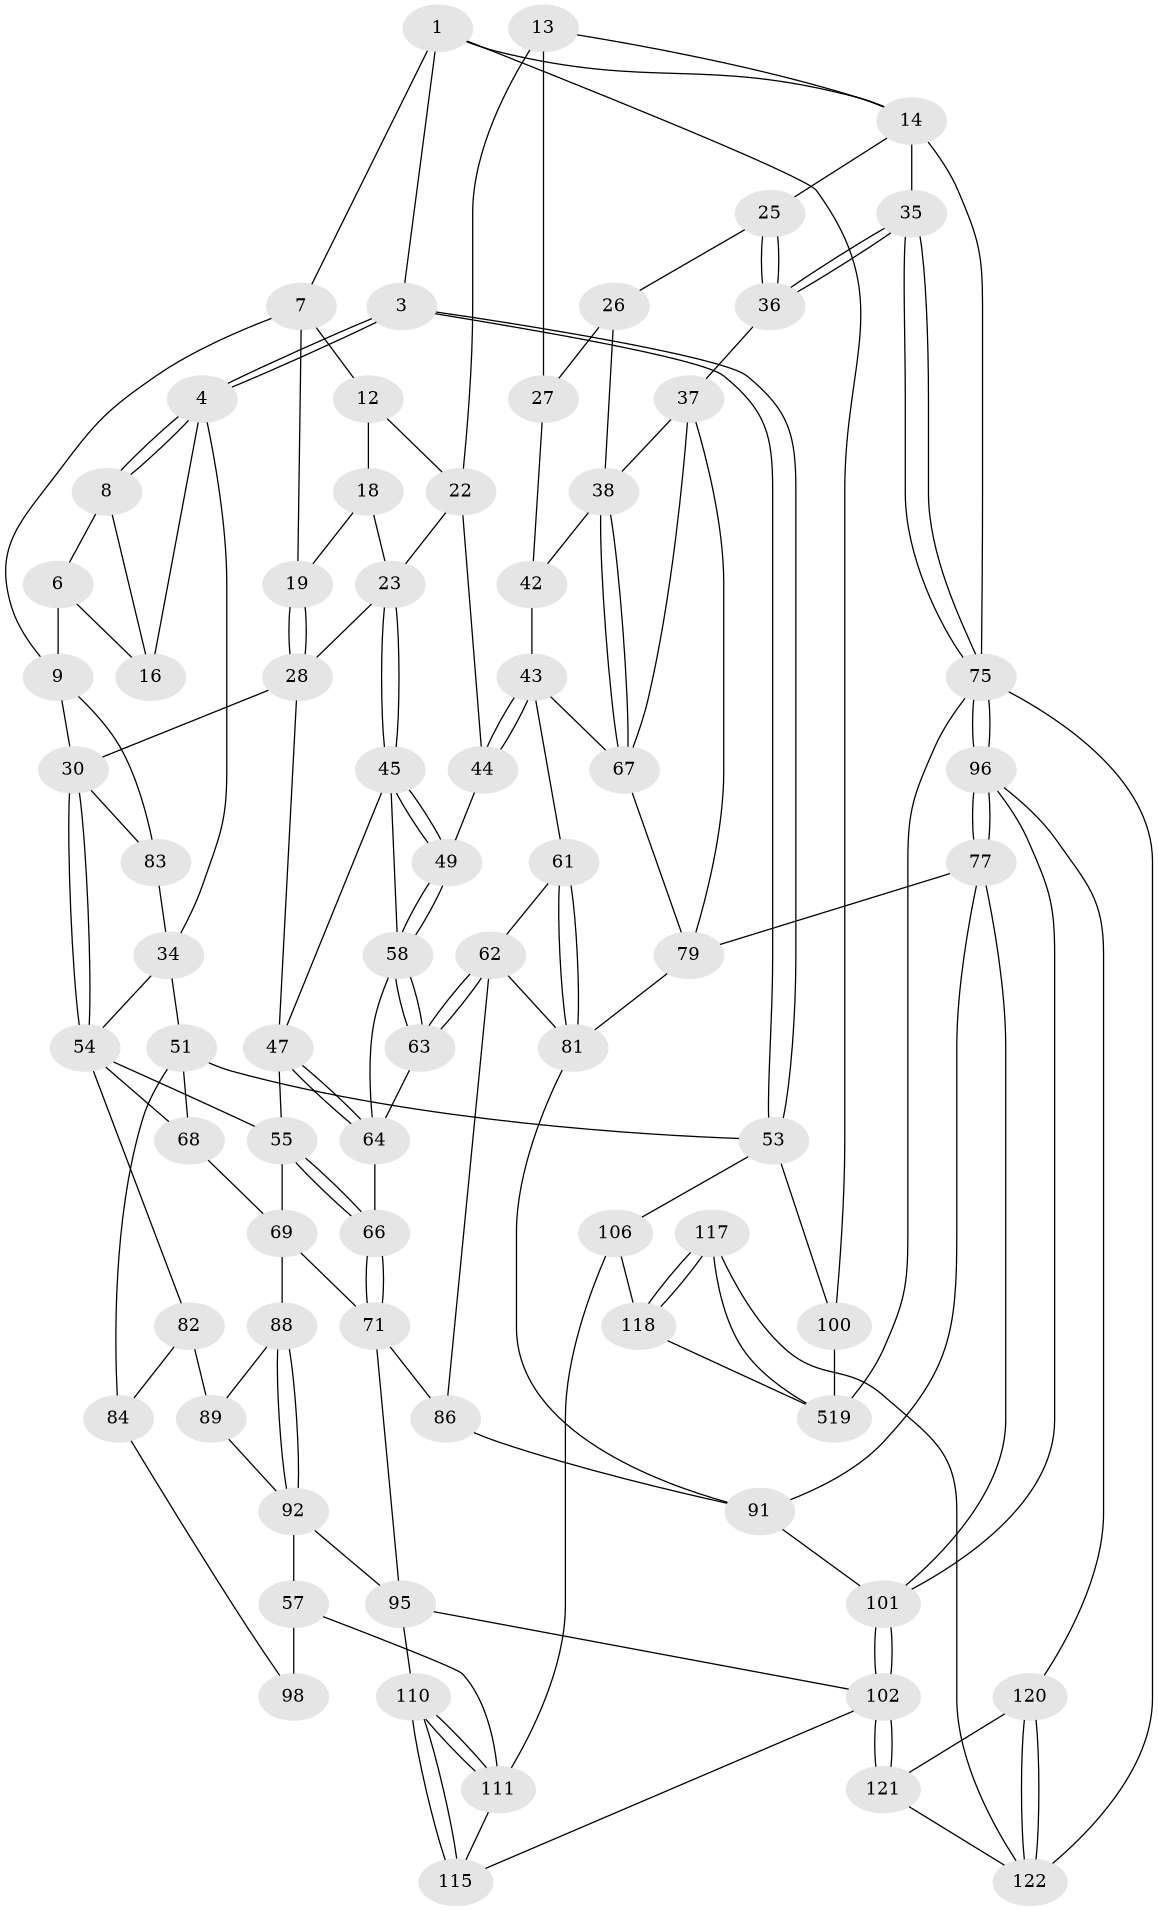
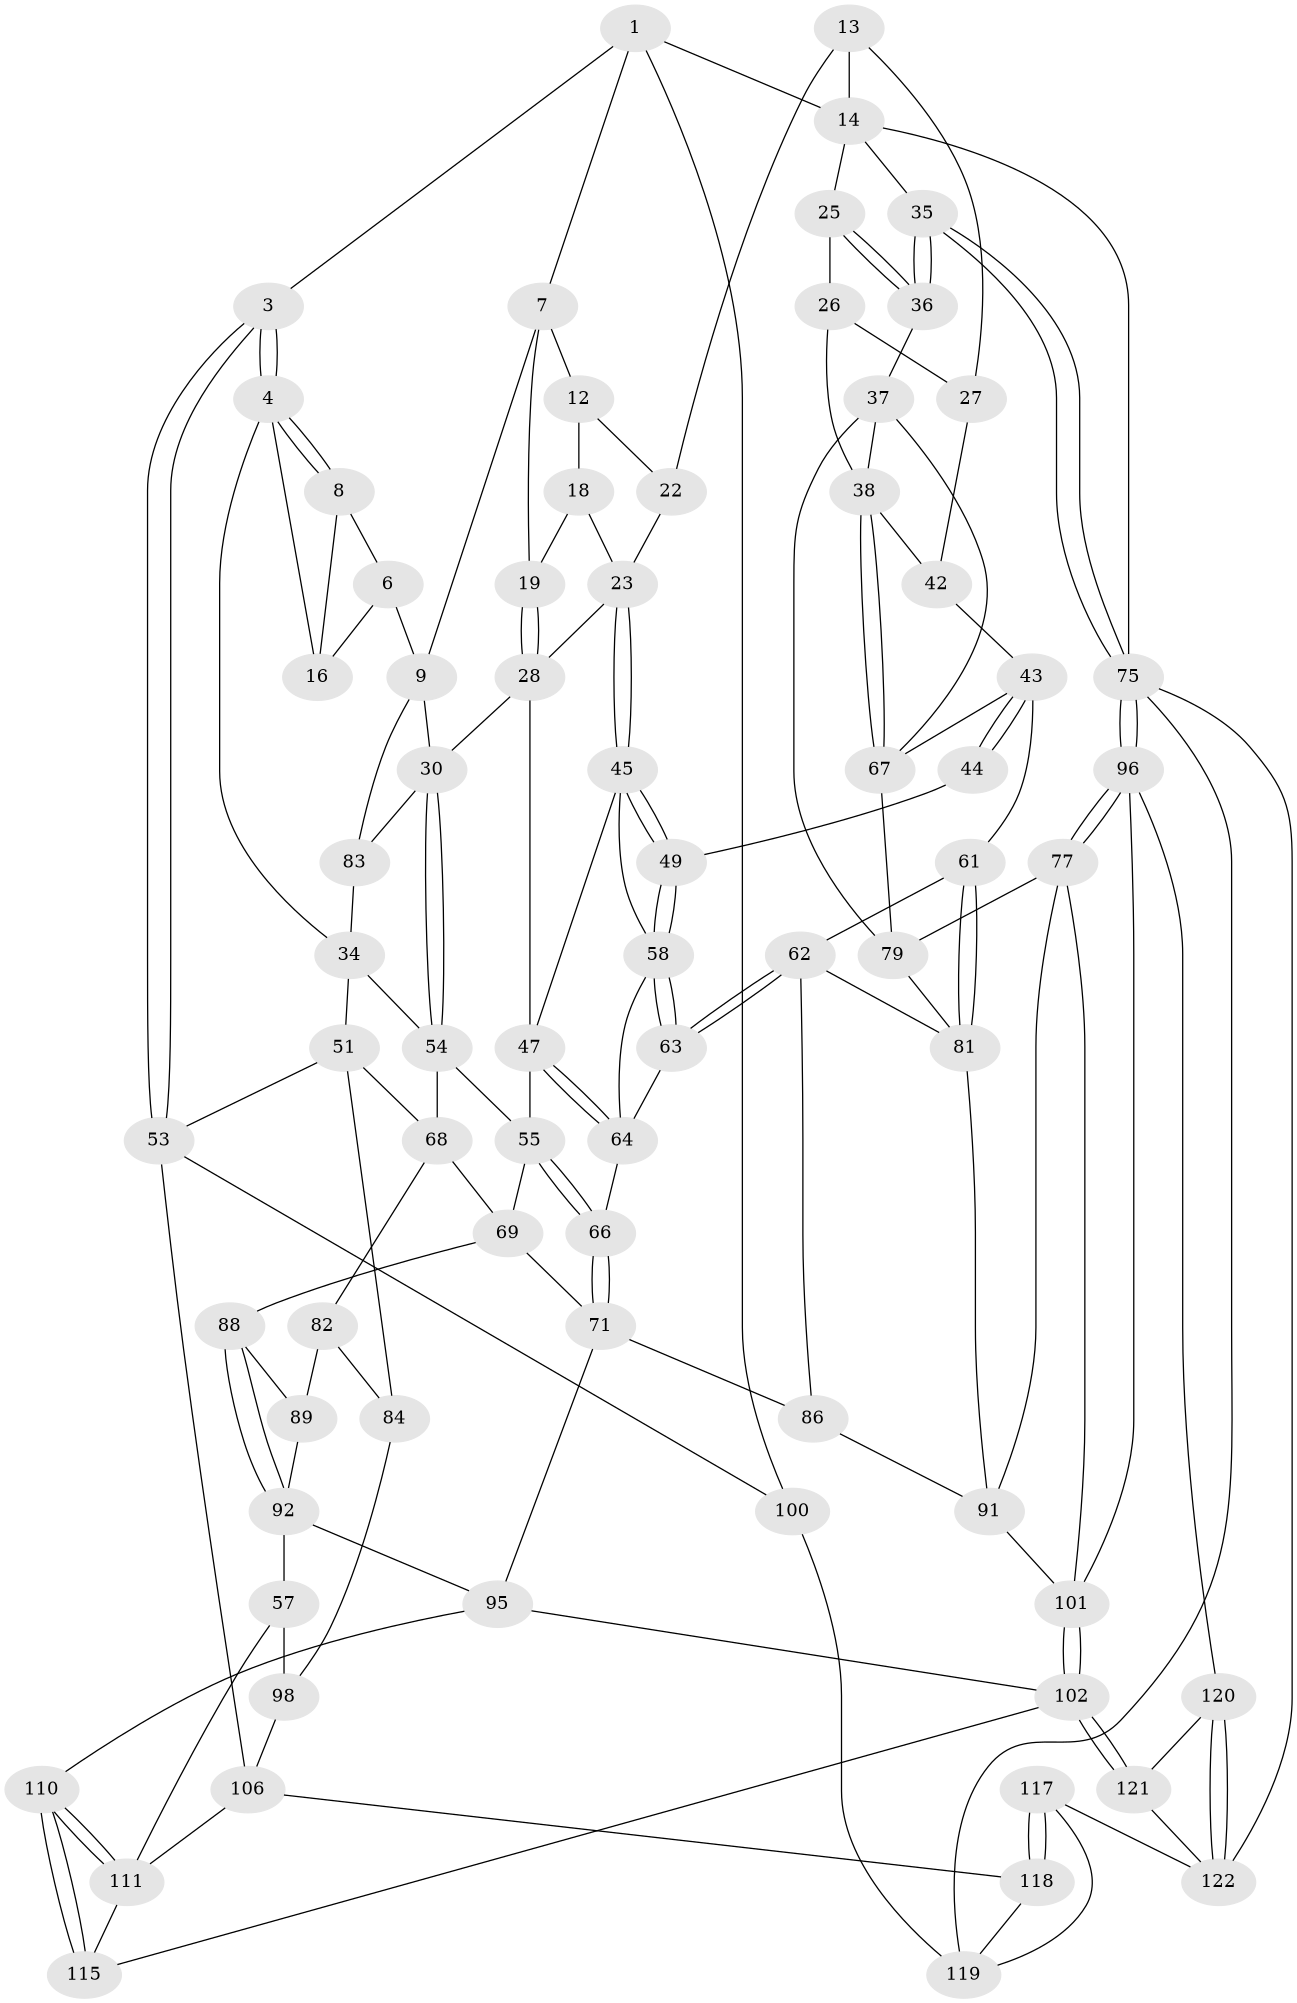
(472, 631) -> none
(137, 1187) -> (380, 1233)
(834, 1419) -> (964, 1975)
none -> (266, 1743)
